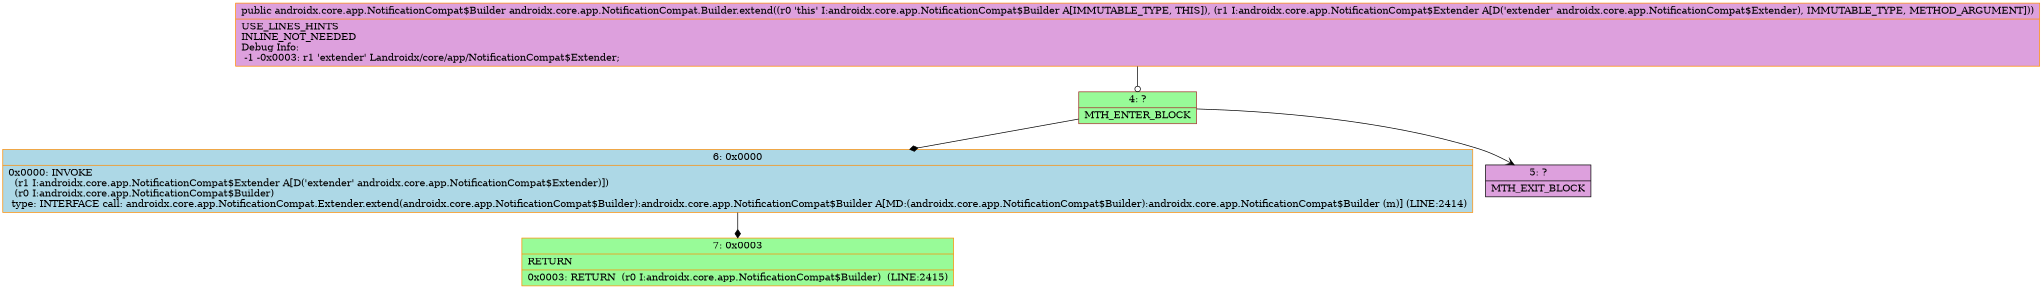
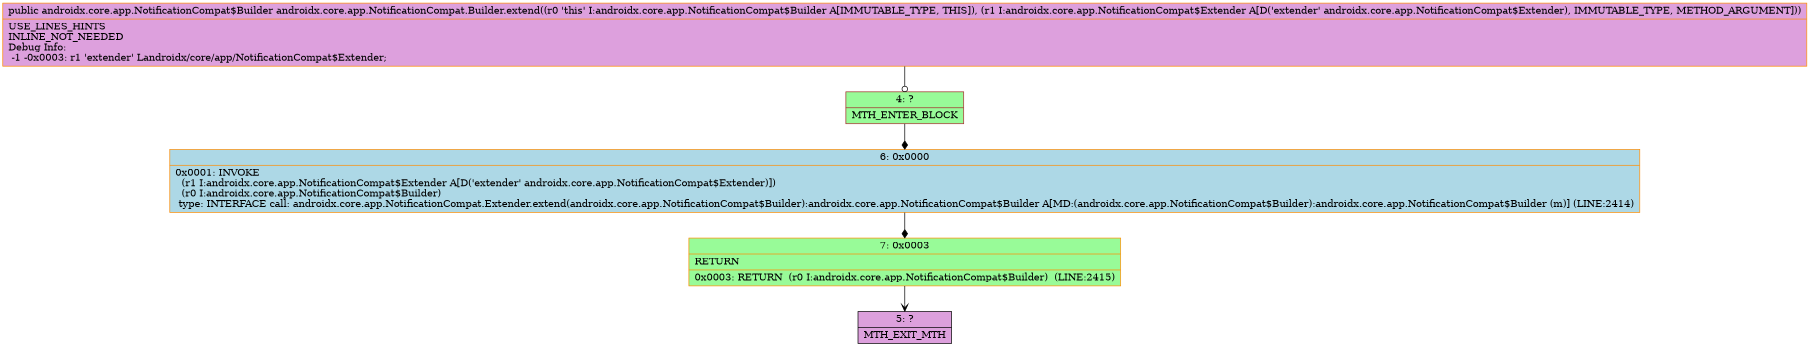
(1355, 122) -> (905, 295)
(54, 173) -> (221, 173)
(1538, 189) -> (905, 335)
